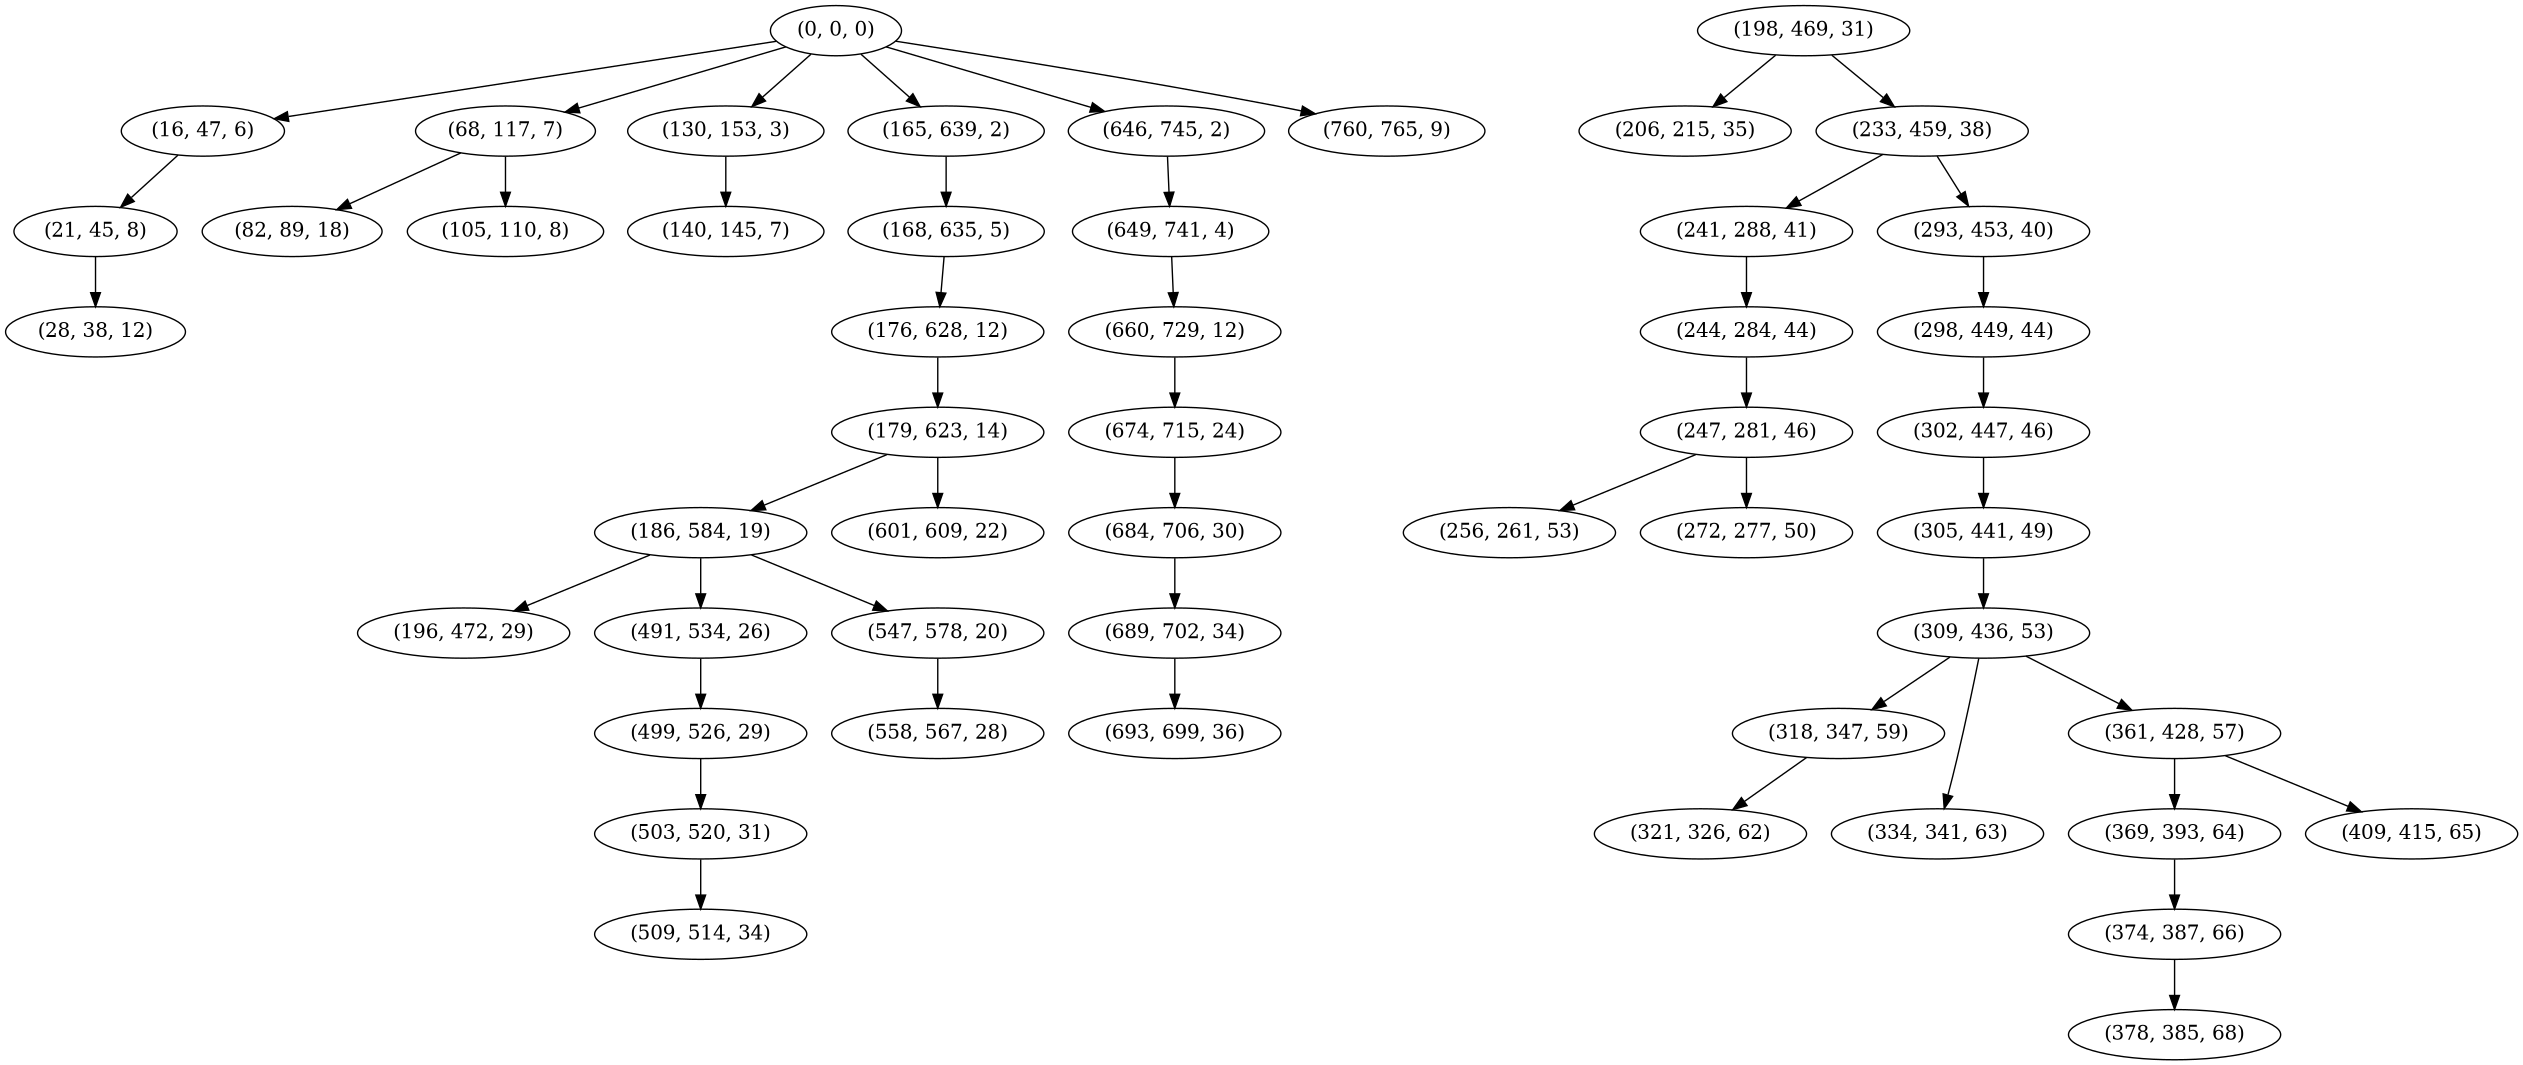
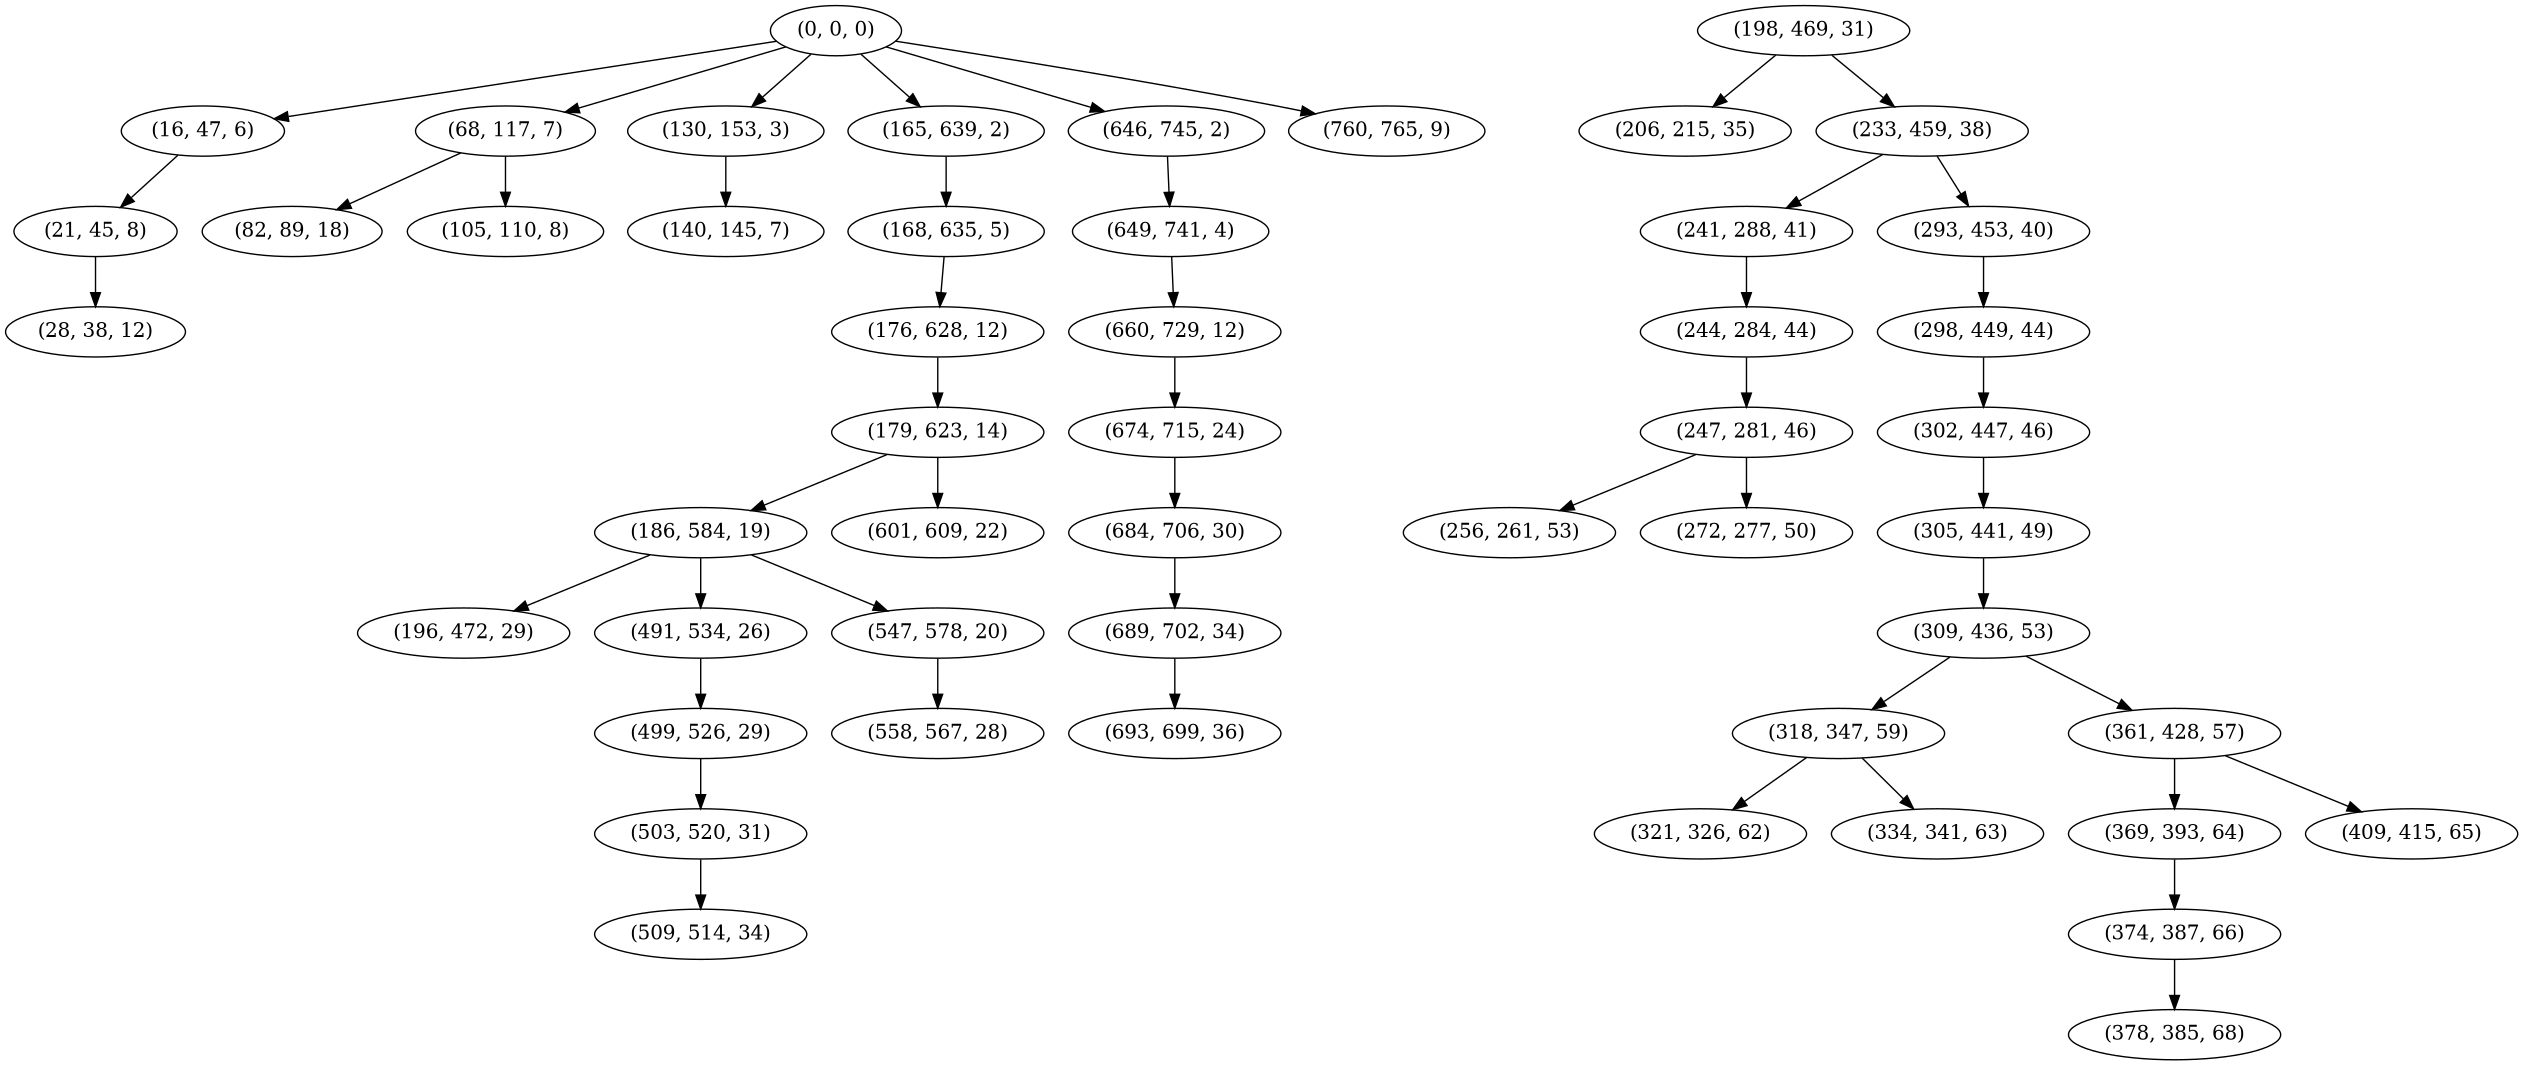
(1964, 727) -> (1883, 778)
